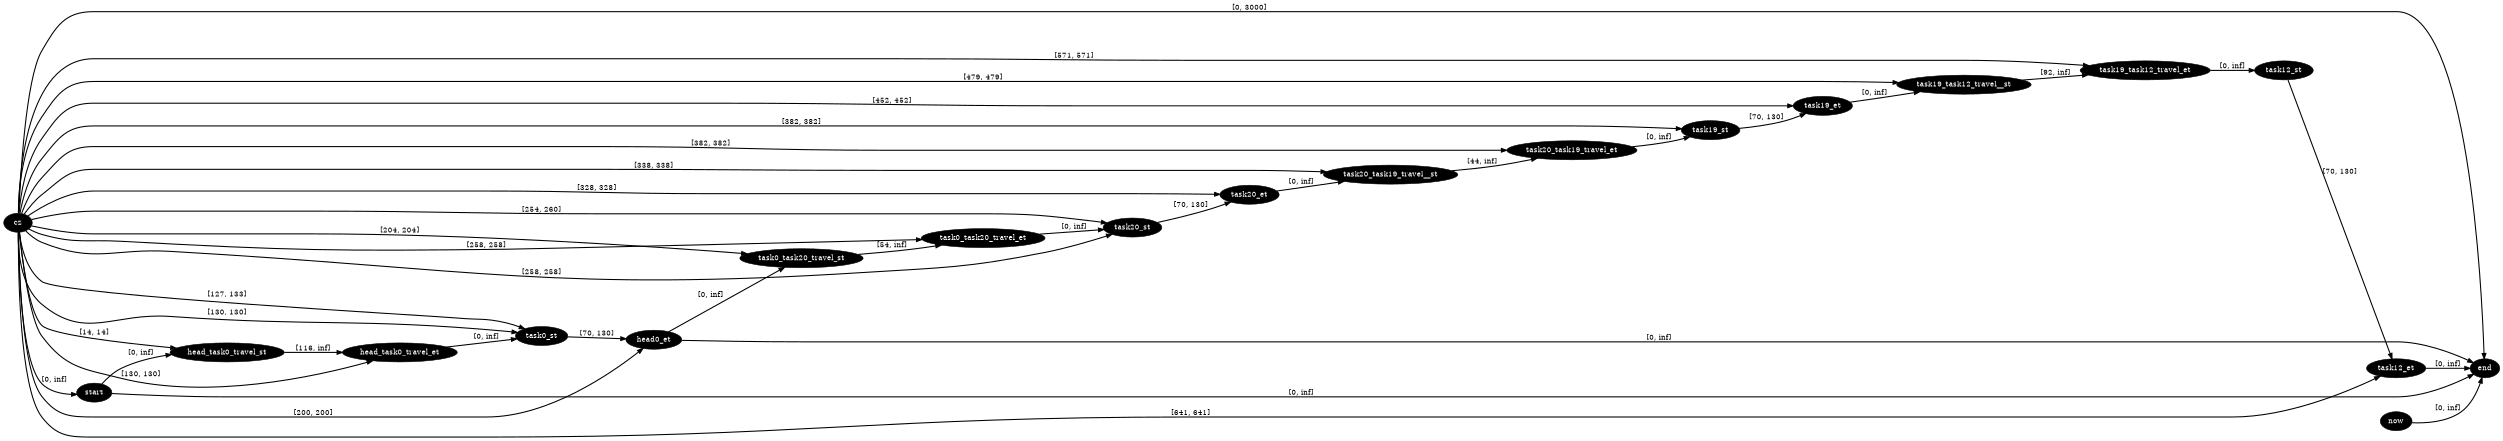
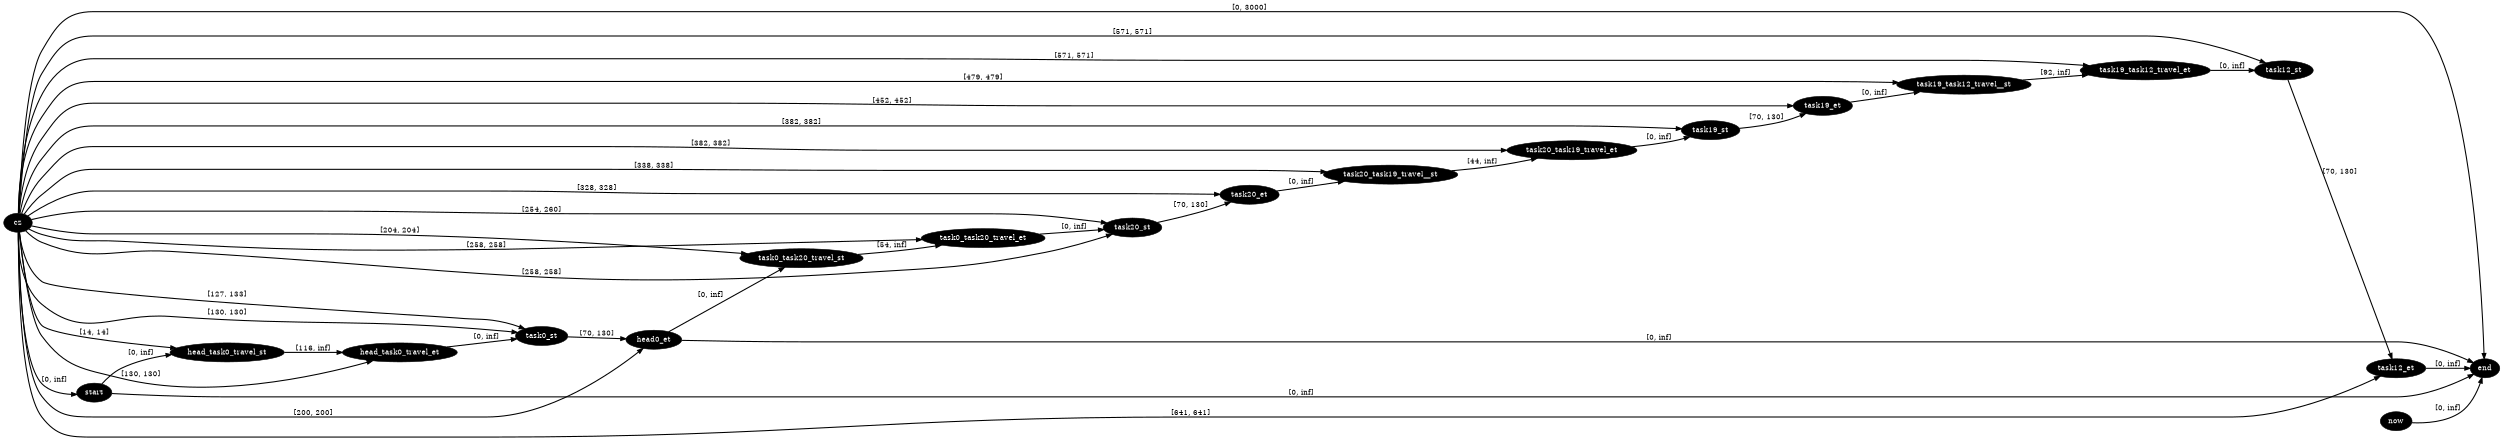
none -> (1074, 36)
